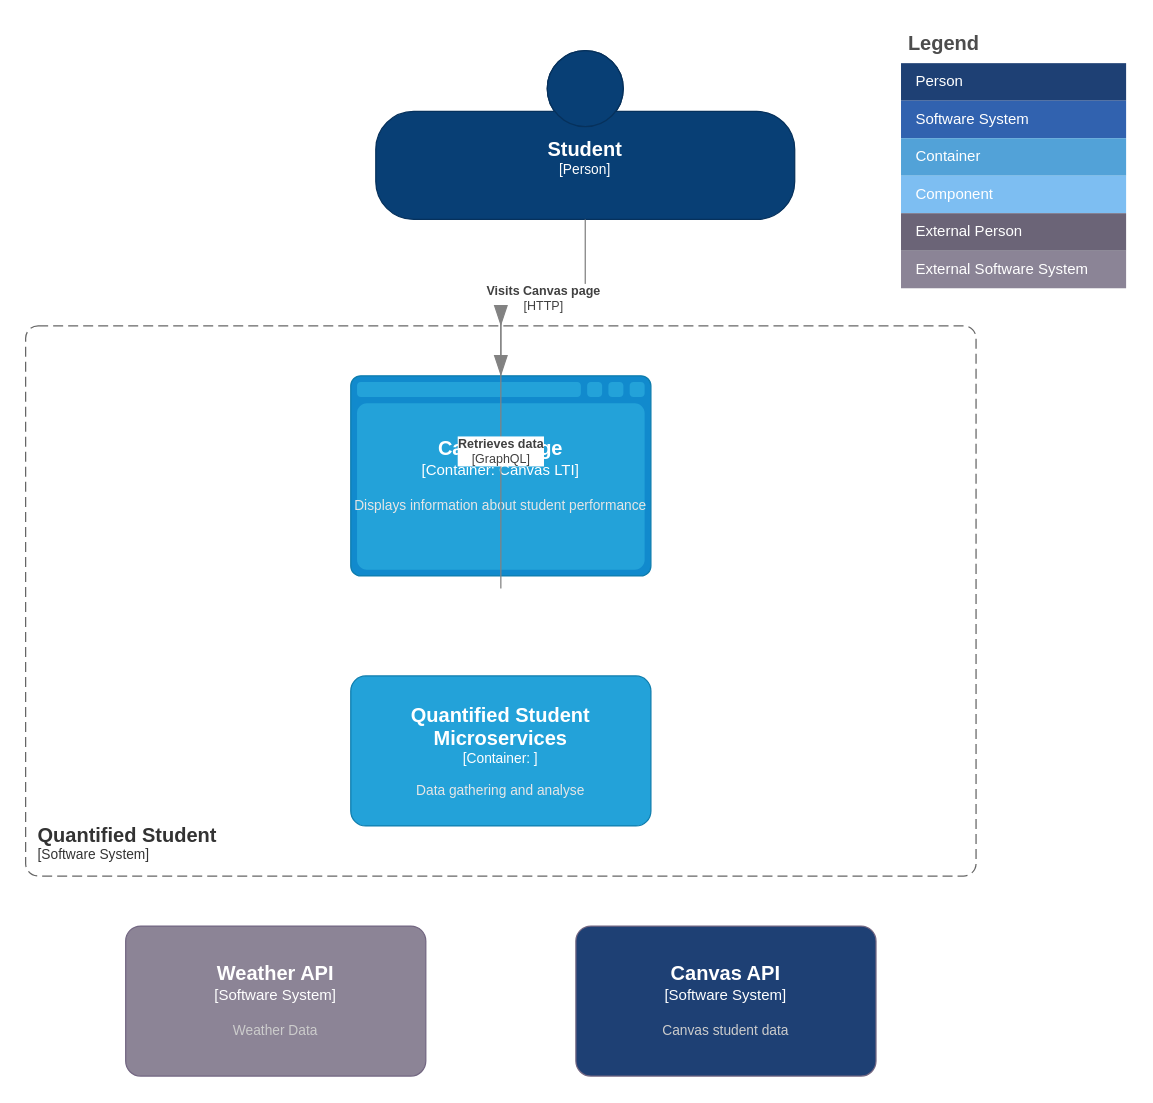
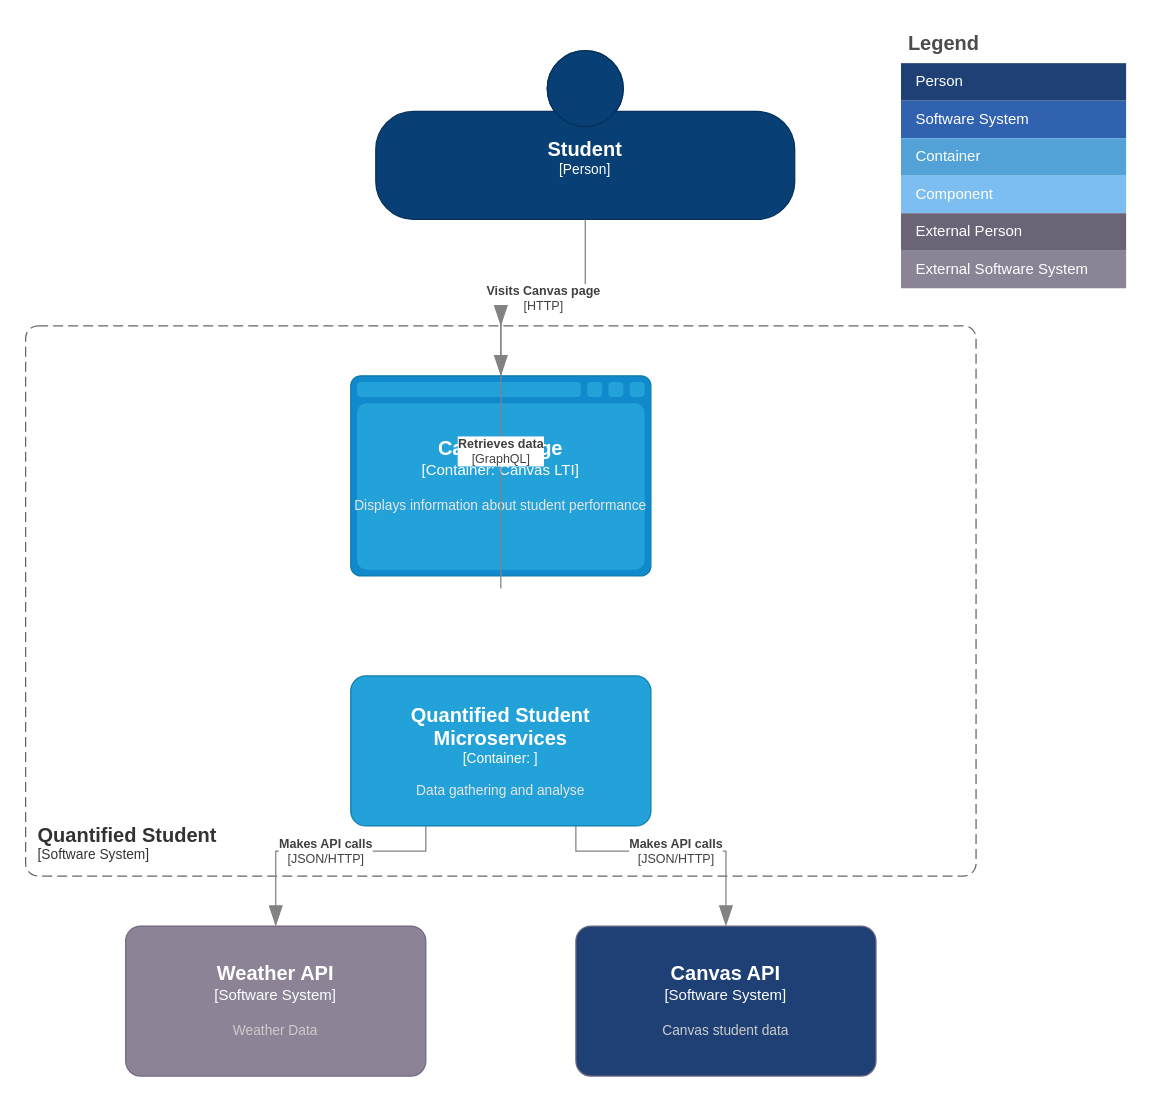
none -> (411, 851)
none -> (590, 851)
